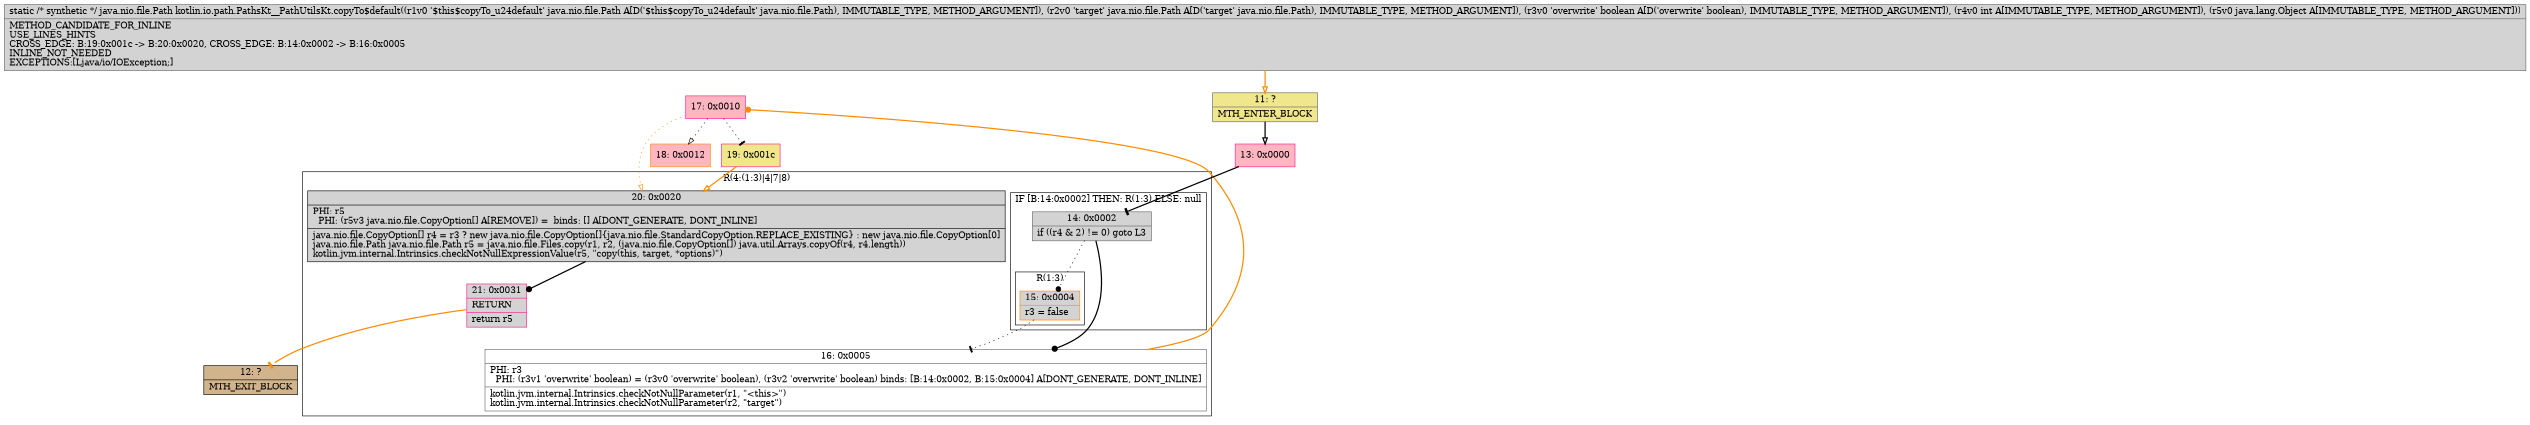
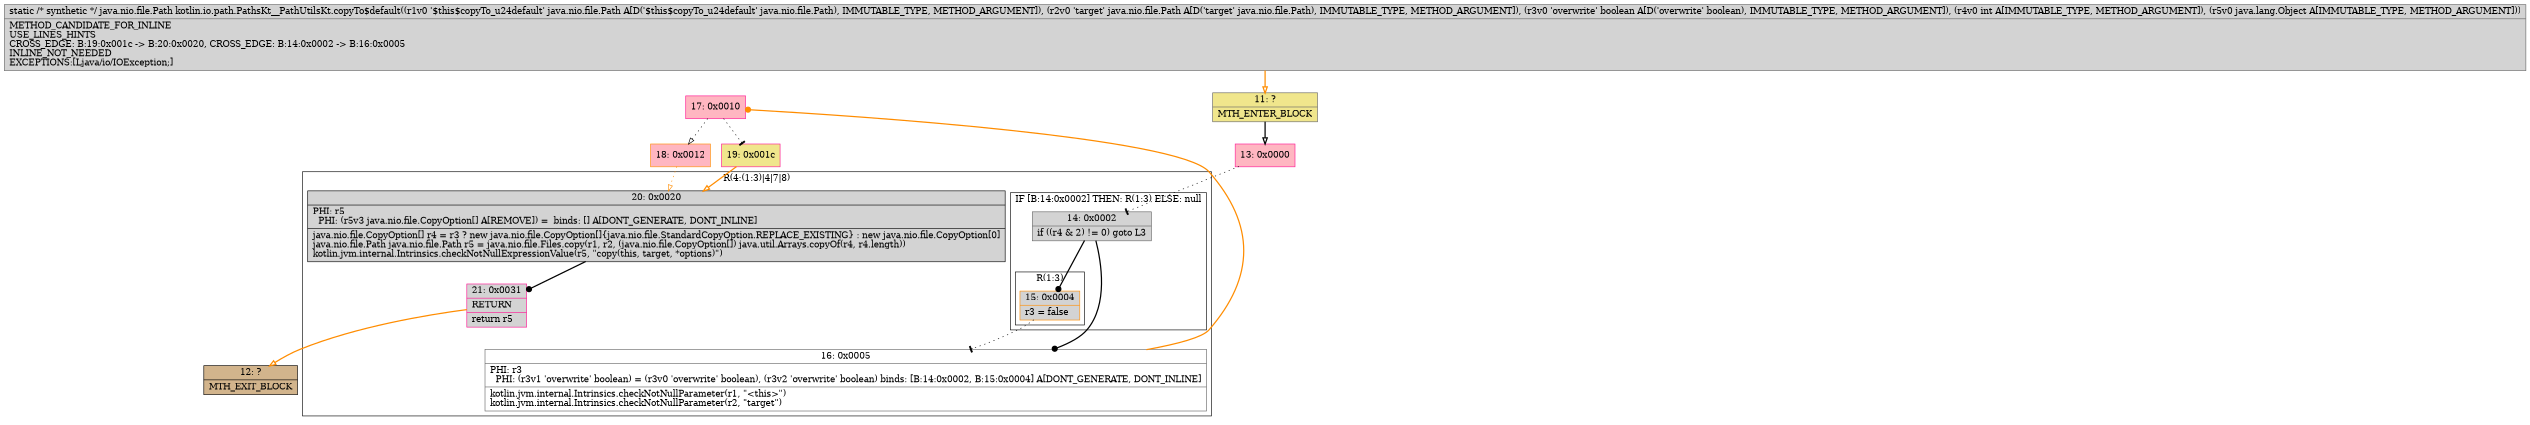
(648, 141) -> (674, 176)
(1184, 189) -> (1184, 189)
(1072, 264) -> (1072, 264)
(368, 328) -> (368, 328)
